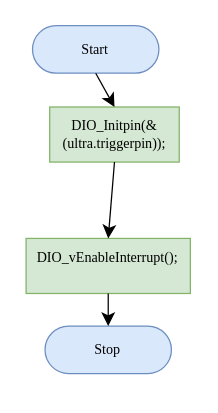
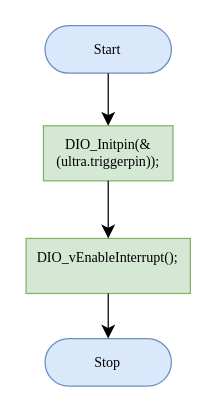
(95, 49) -> (108, 49)
(114, 134) -> (108, 153)
(108, 349) -> (108, 362)
